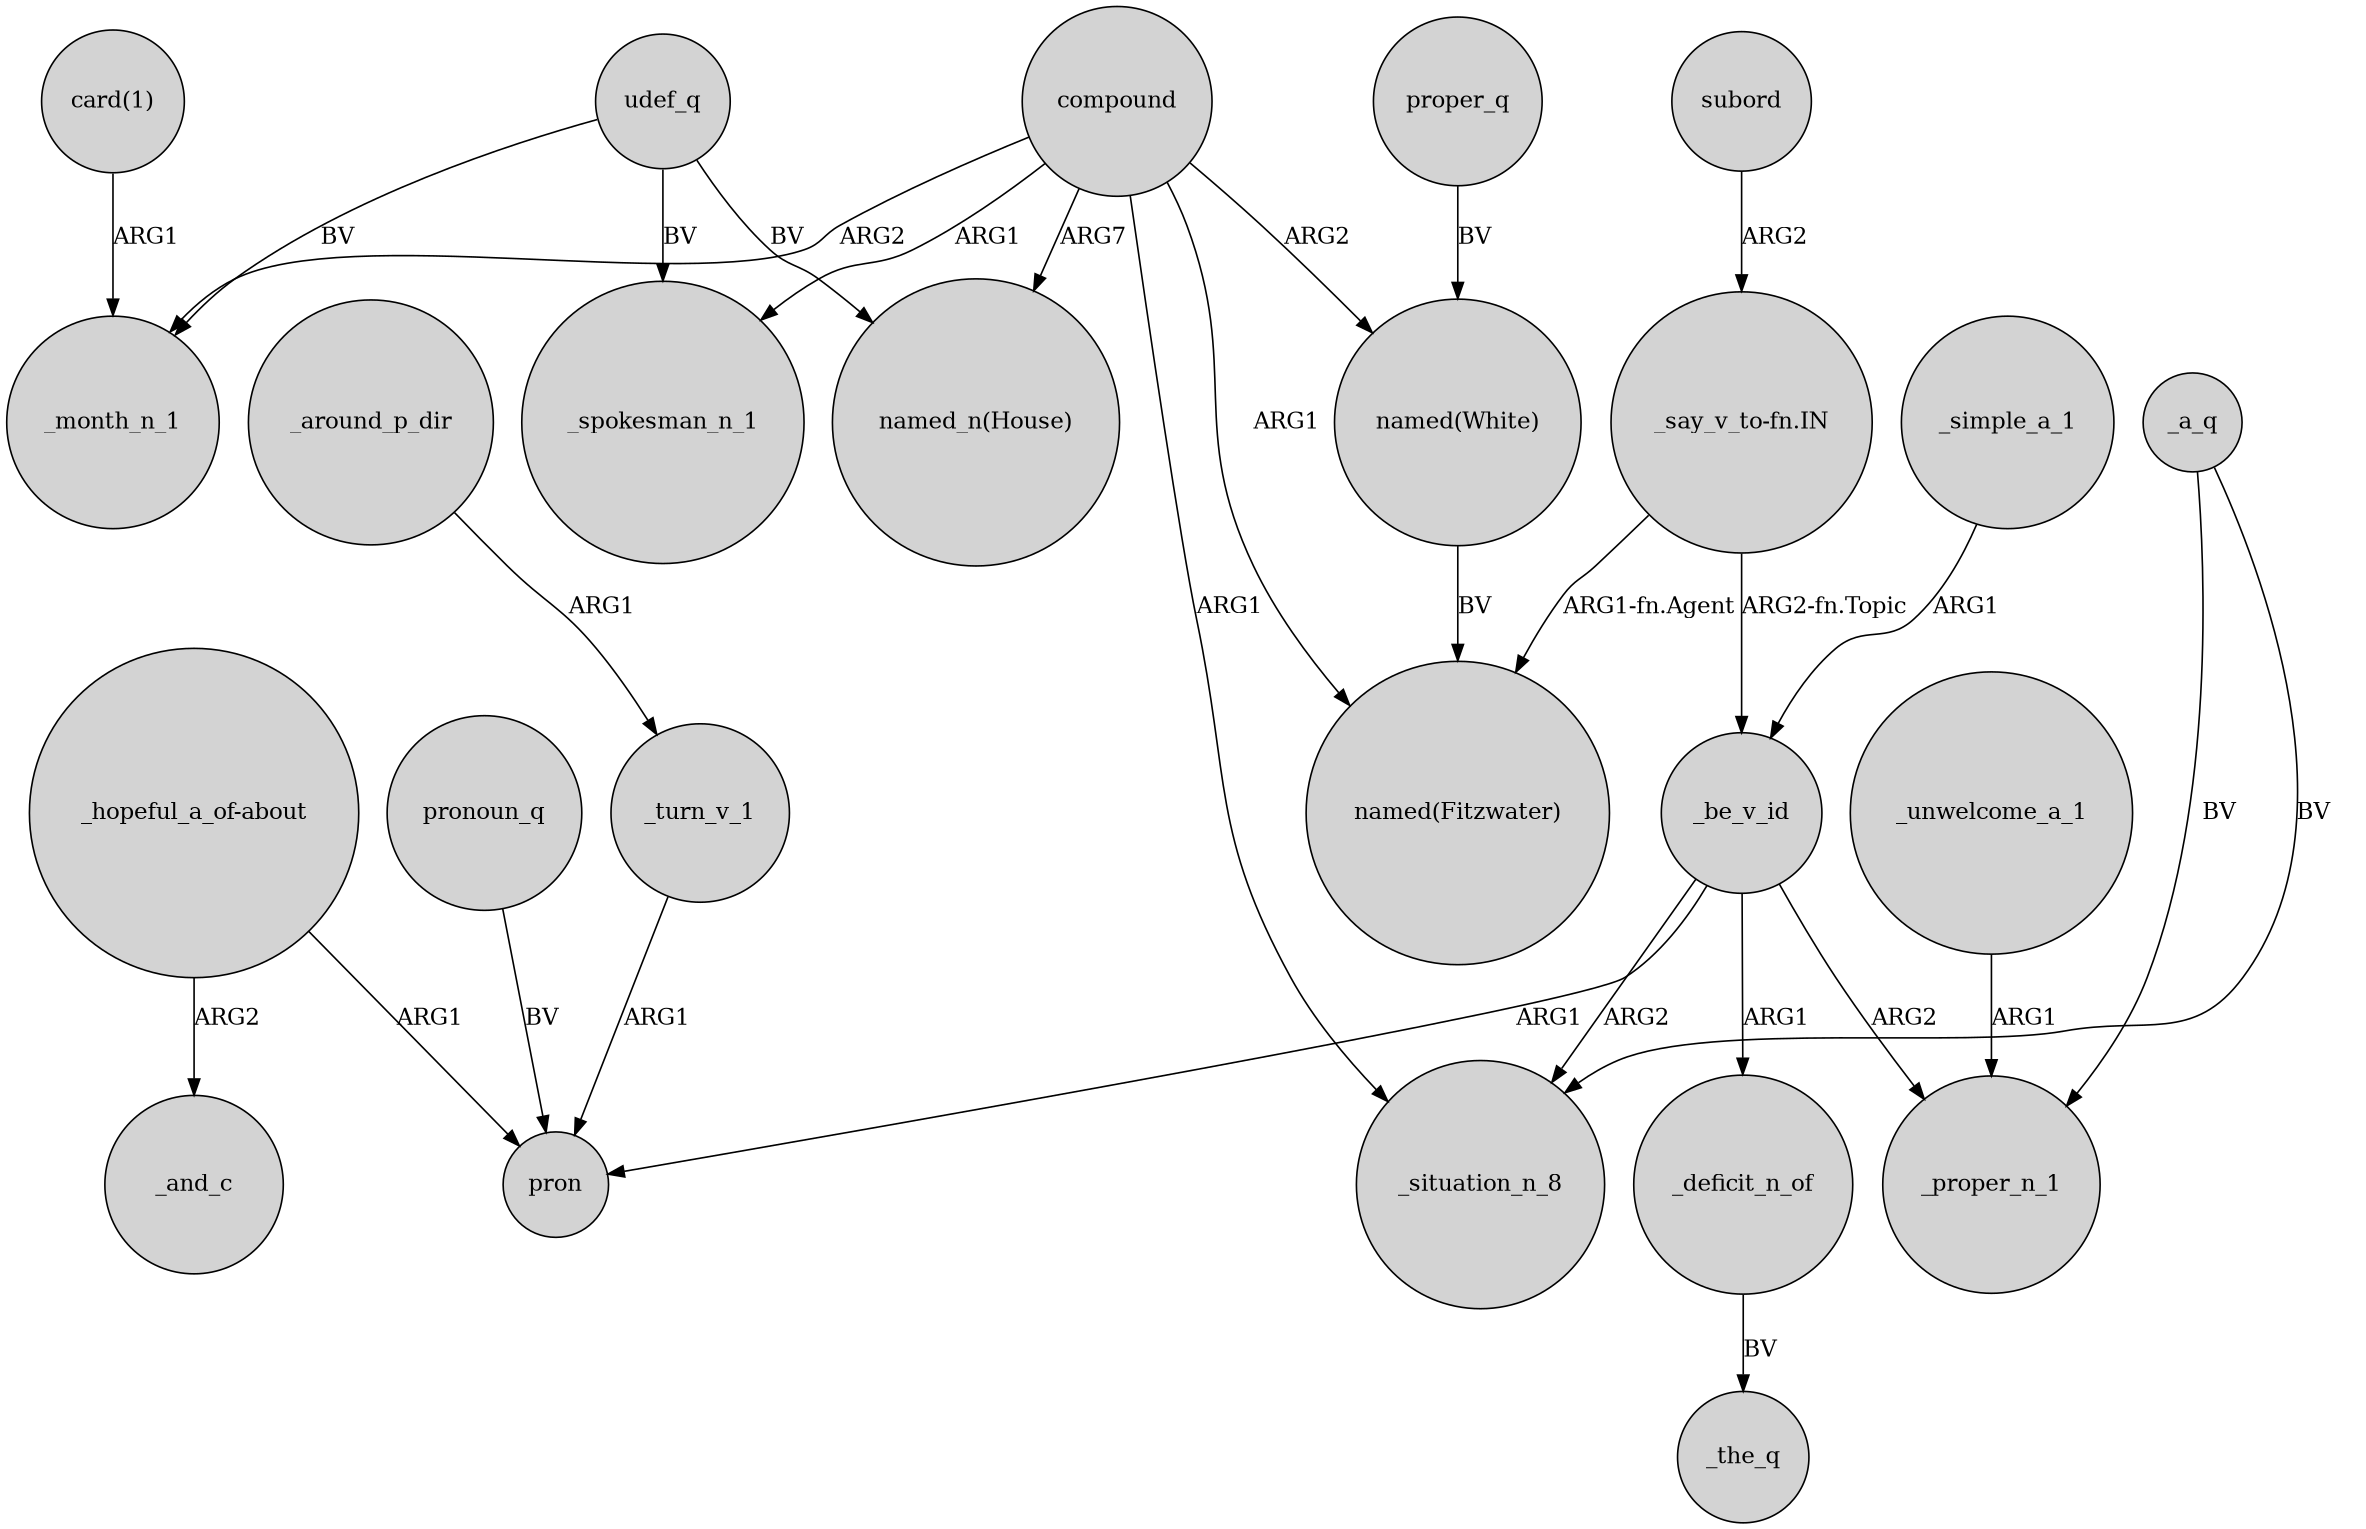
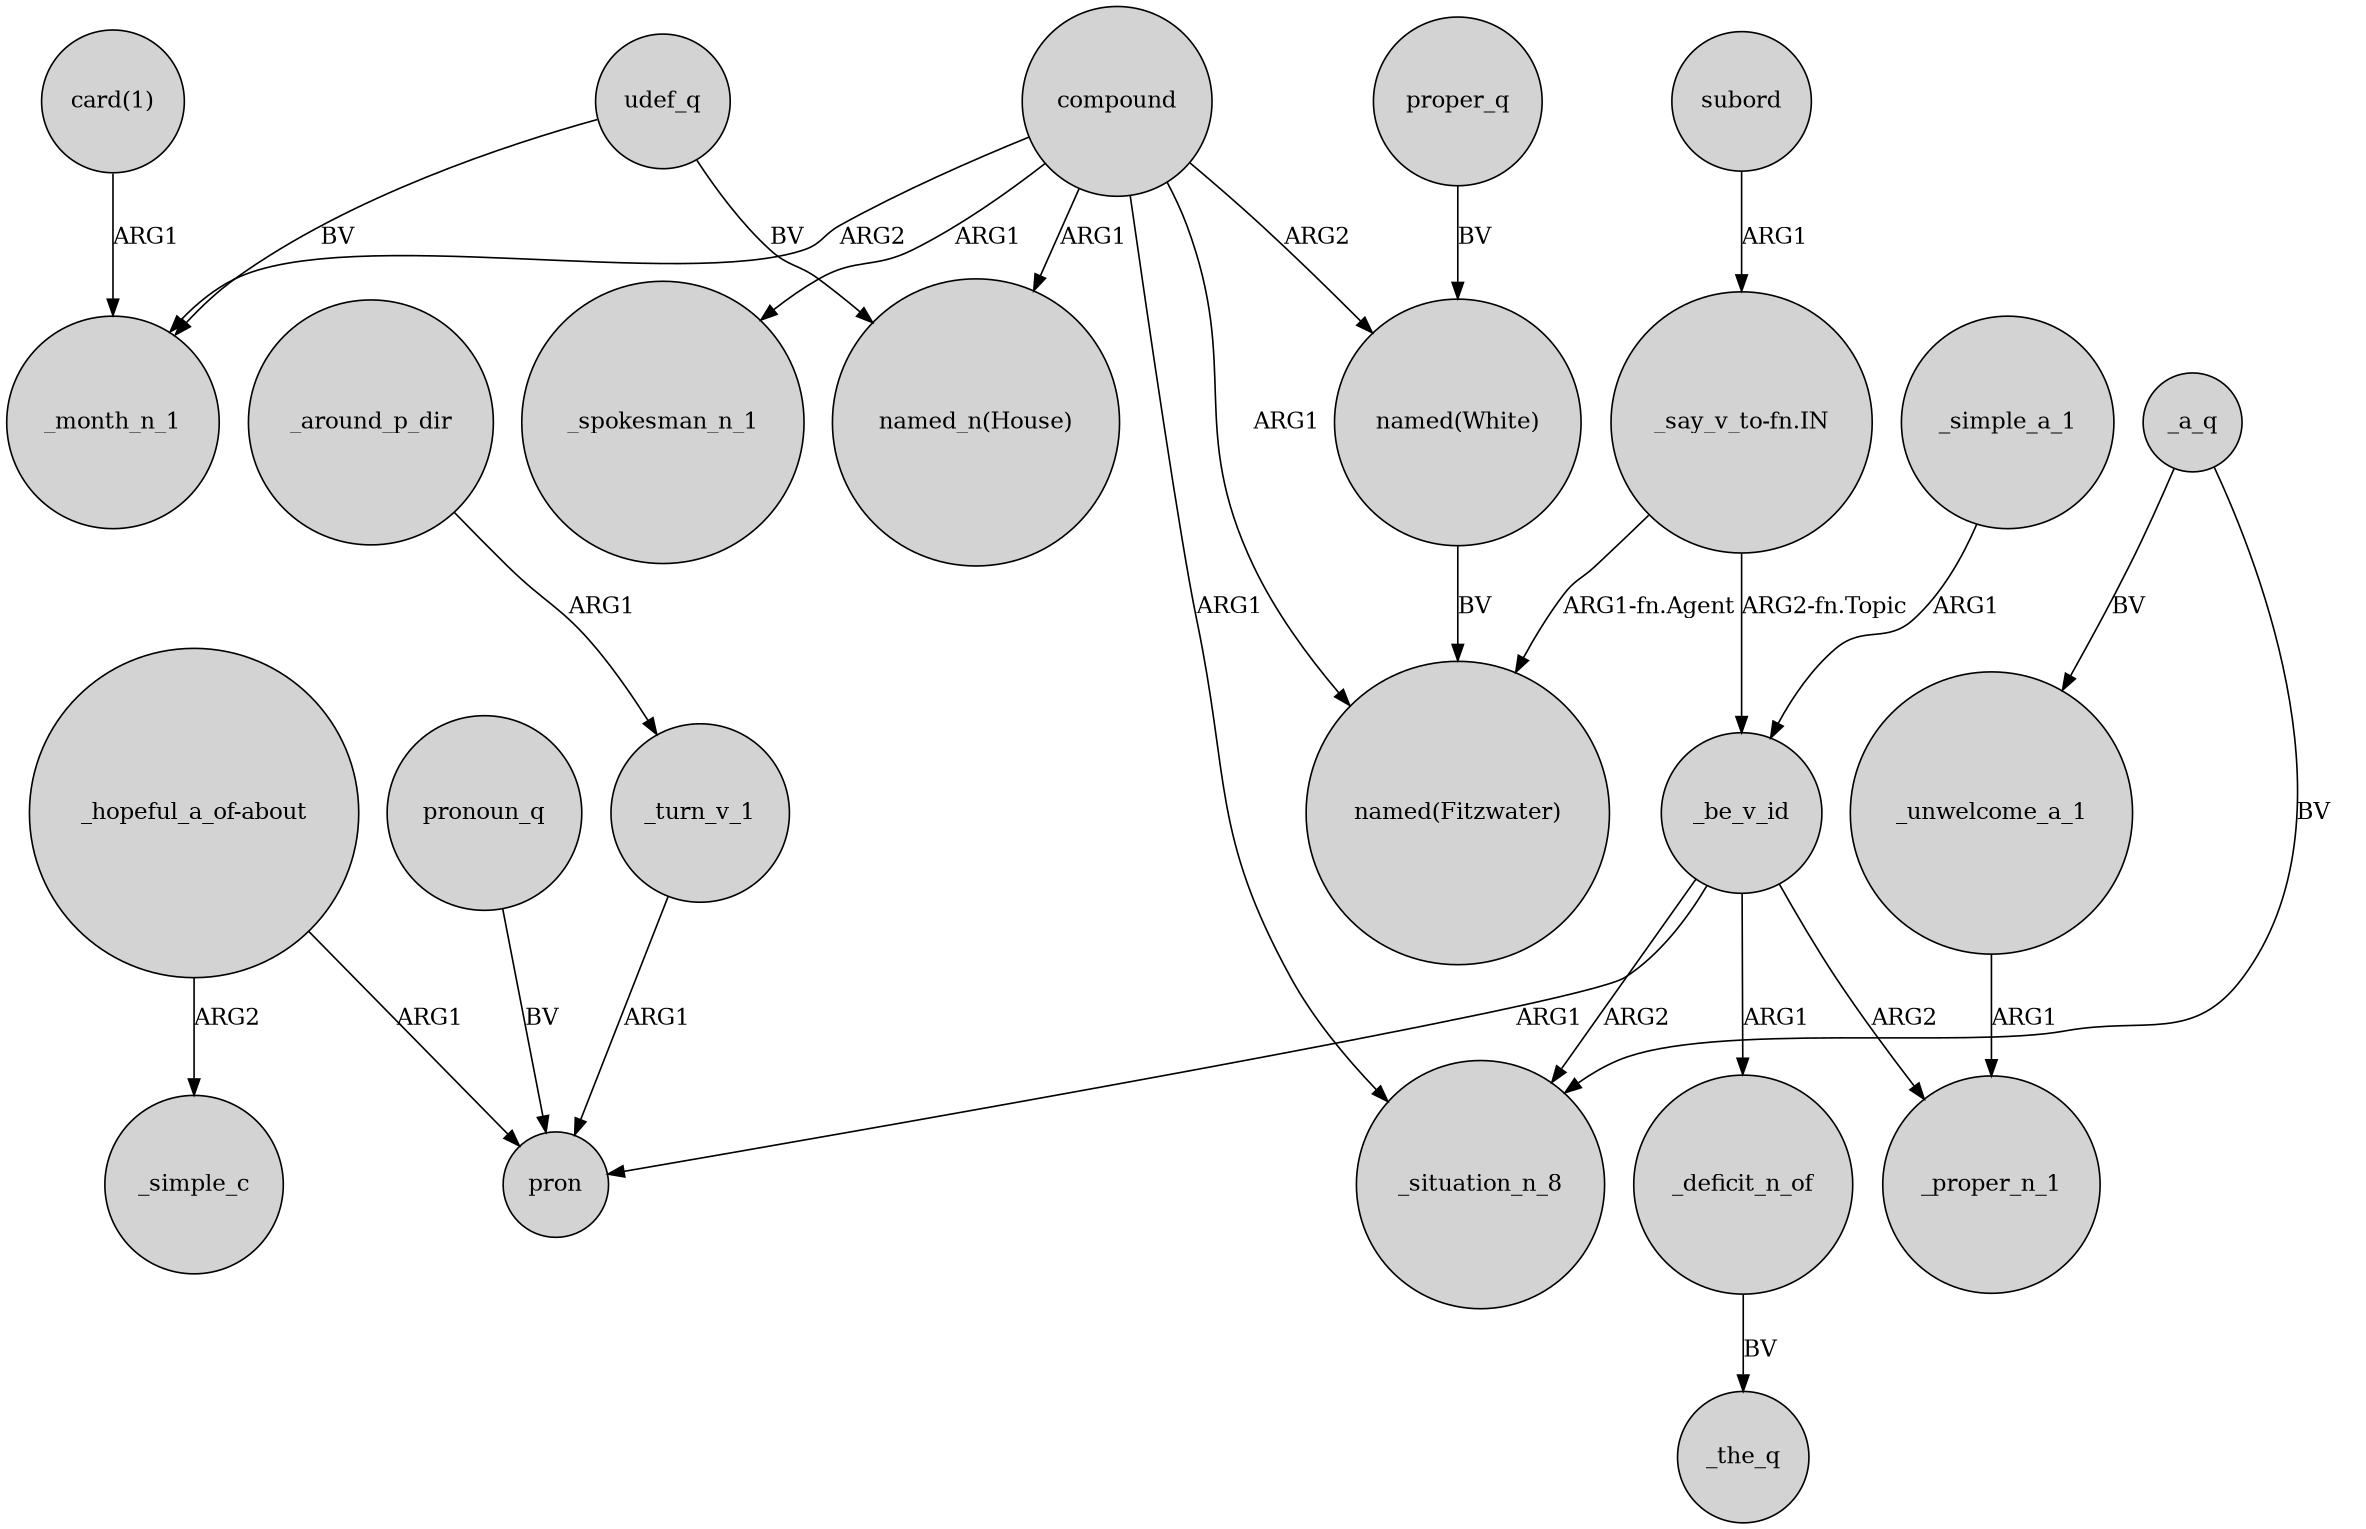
(663, 217) -> none
(1094, 238) -> (1094, 238)
(1775, 238) -> (1775, 238)
(2191, 795) -> (2125, 574)
(194, 1185) -> (194, 1185)
